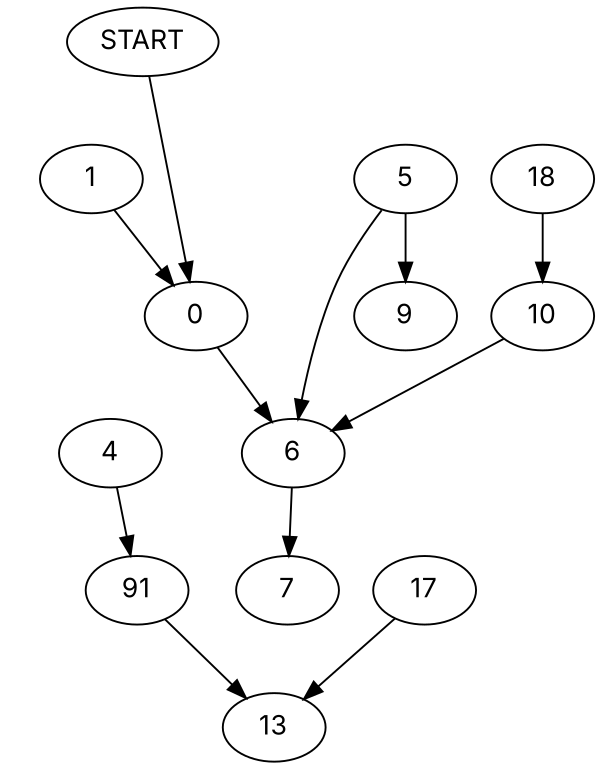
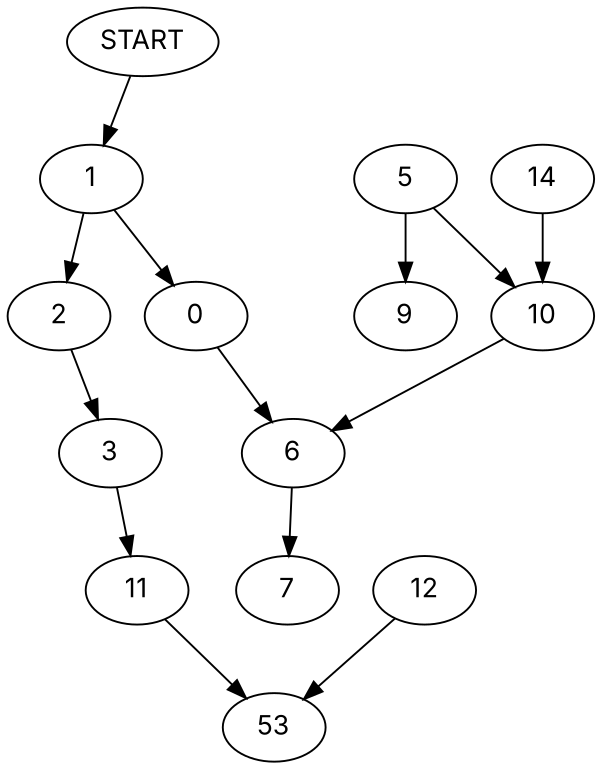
(168, 170) -> (121, 101)
(543, 179) -> (543, 179)
(330, 300) -> (467, 241)
none -> (59, 316)
(110, 453) -> (110, 453)
(137, 590) -> (137, 590)
(425, 590) -> (425, 590)
(274, 727) -> (274, 727)
